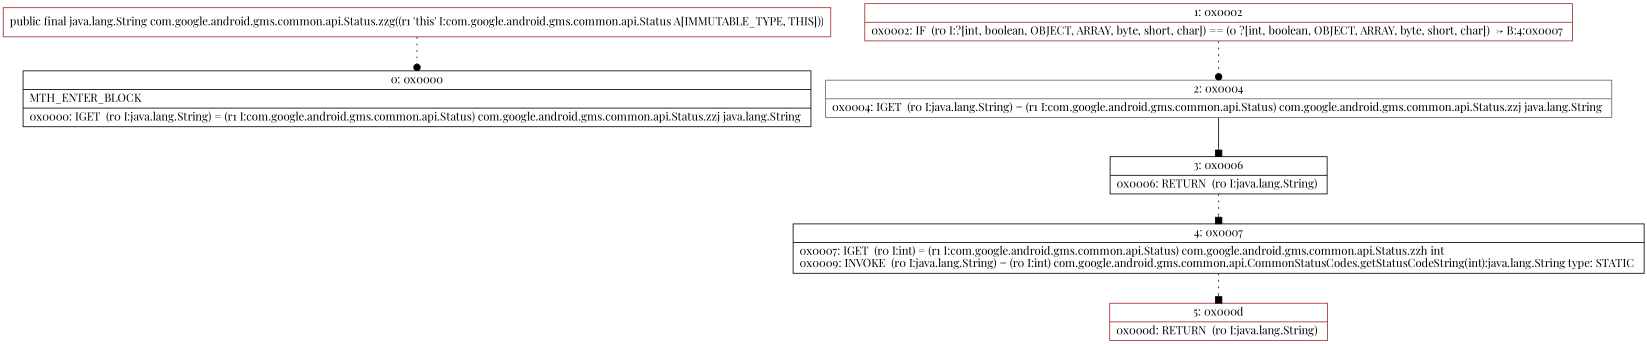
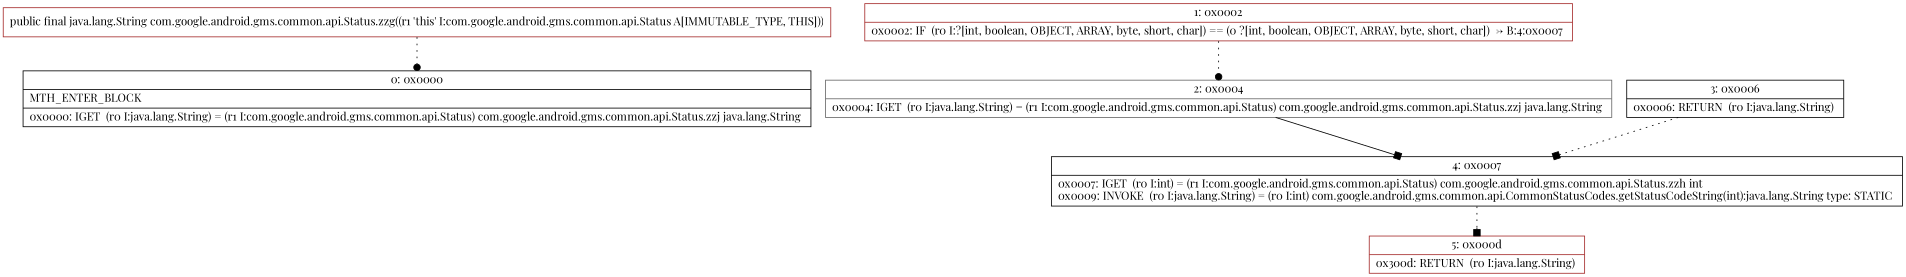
(1219, 133) -> (1334, 136)
(1219, 331) -> (1477, 264)
